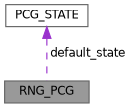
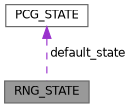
(47, 92) -> (47, 92)
